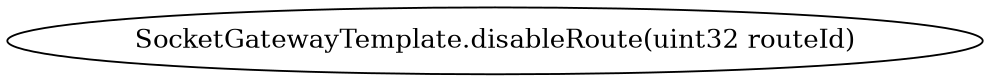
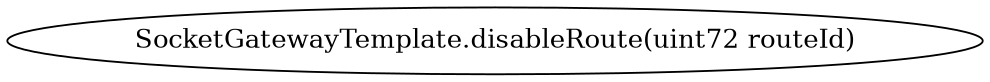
(495, 41) -> (495, 41)
